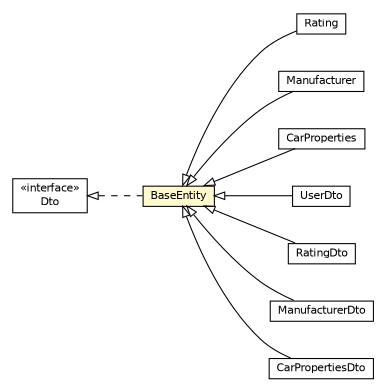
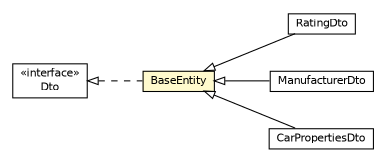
(321, 23) -> none
(321, 81) -> none
(321, 138) -> none
(321, 196) -> none
